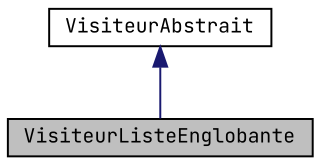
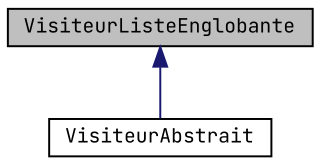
(160, 93) -> (160, 93)
